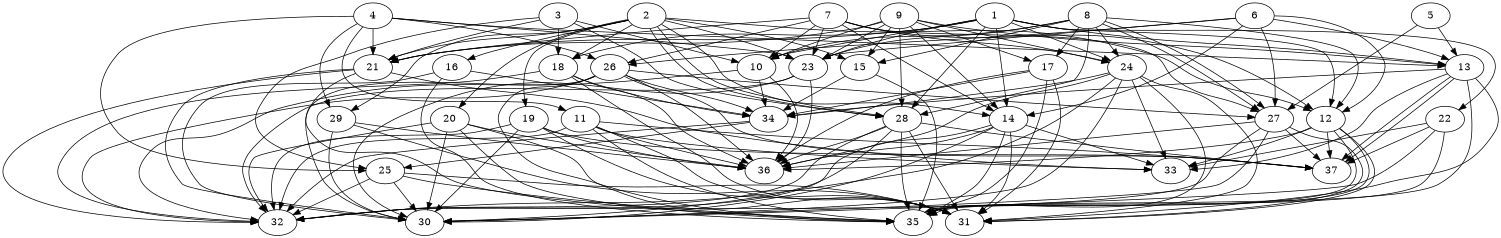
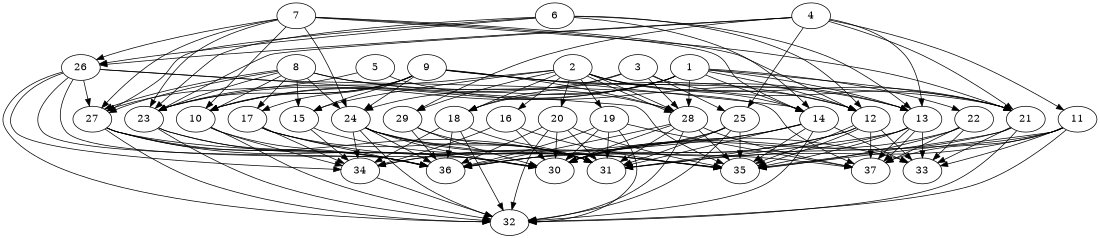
(538, 150) -> (556, 151)
